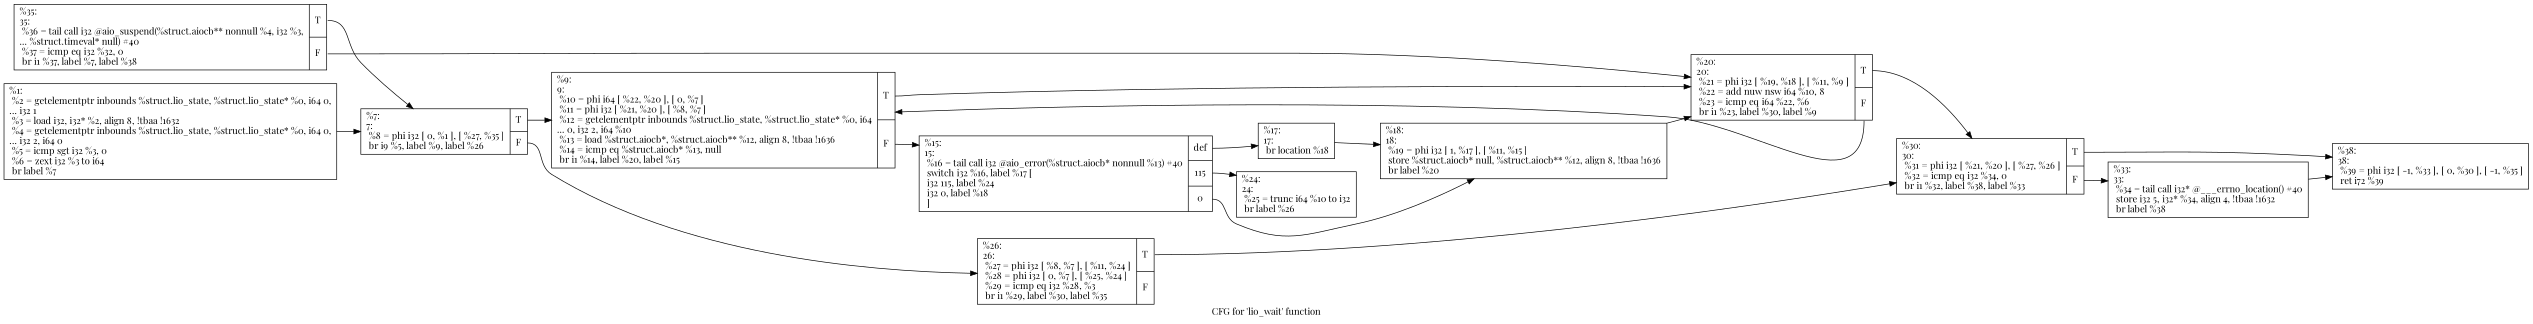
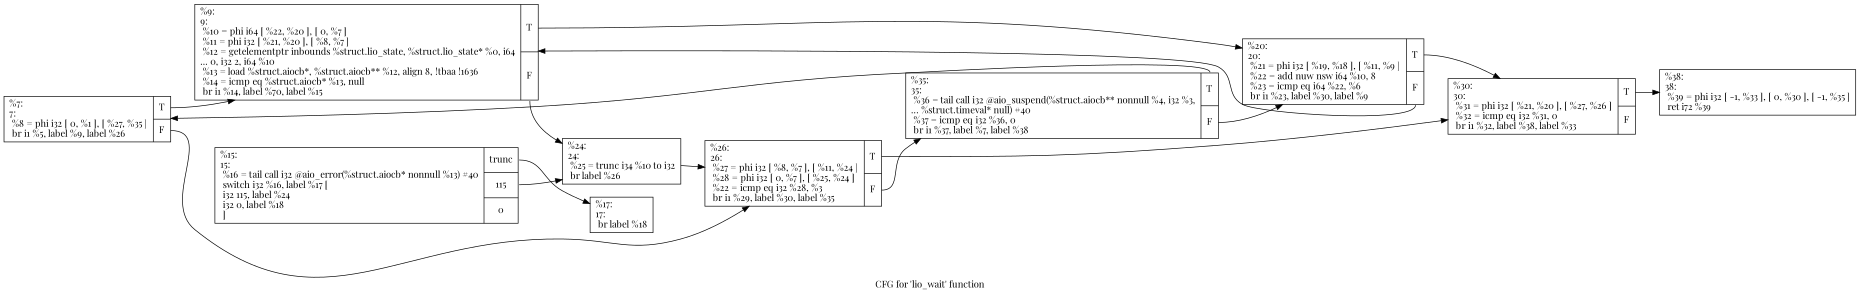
(72, 52) -> (964, 121)
(170, 132) -> none
(904, 144) -> (538, 124)
(425, 146) -> (68, 134)
(1200, 148) -> (501, 160)
(1296, 151) -> (622, 225)
(1524, 151) -> none
(619, 160) -> (262, 92)
none -> (689, 166)
none -> (897, 166)
(1954, 176) -> (1506, 116)
(2208, 190) -> none
(1296, 199) -> (622, 166)
(1039, 286) -> (767, 188)
